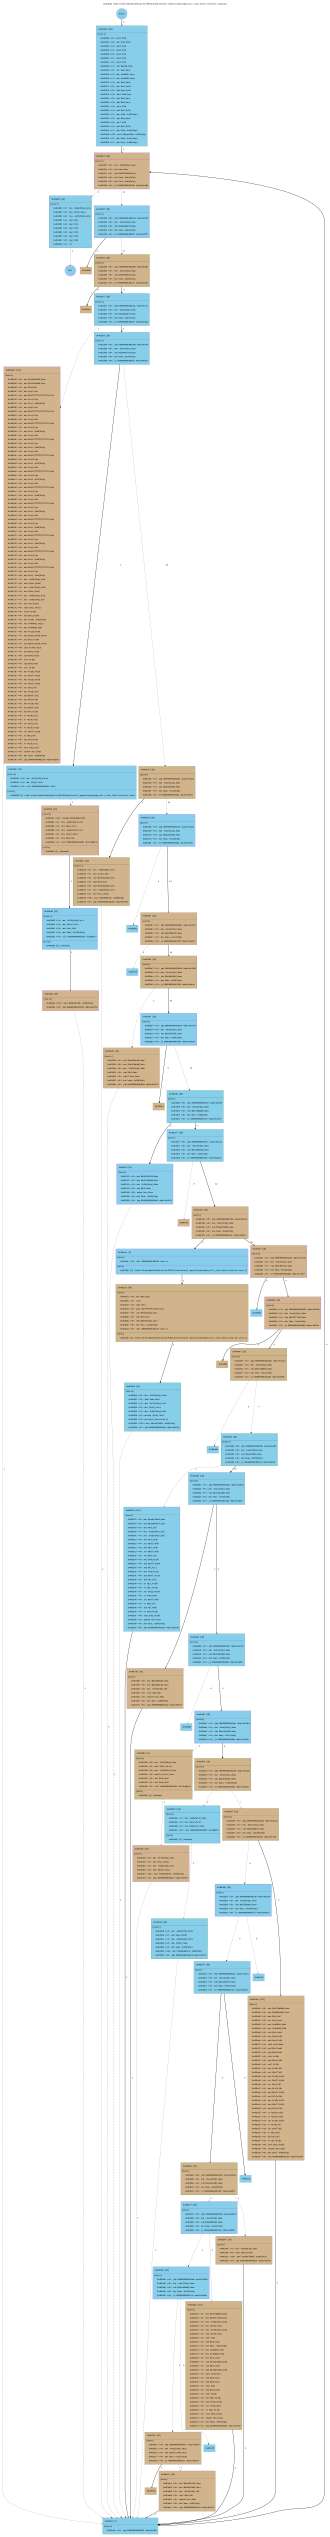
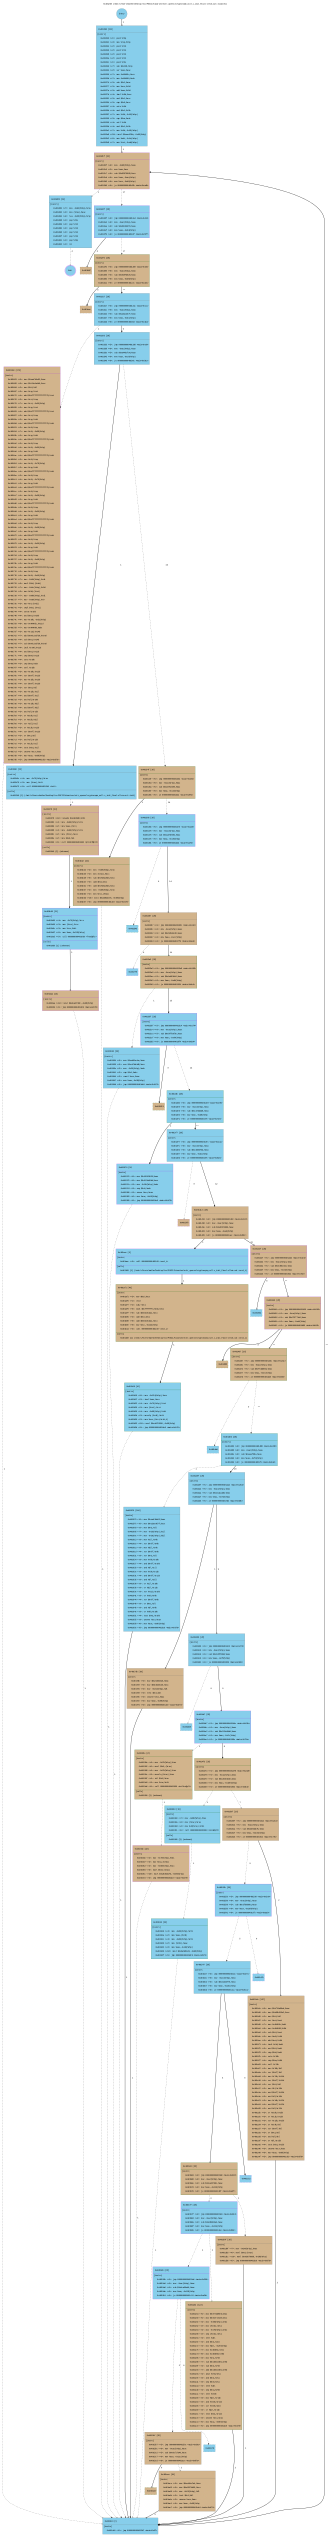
(131, 1068) -> (131, 1068)
